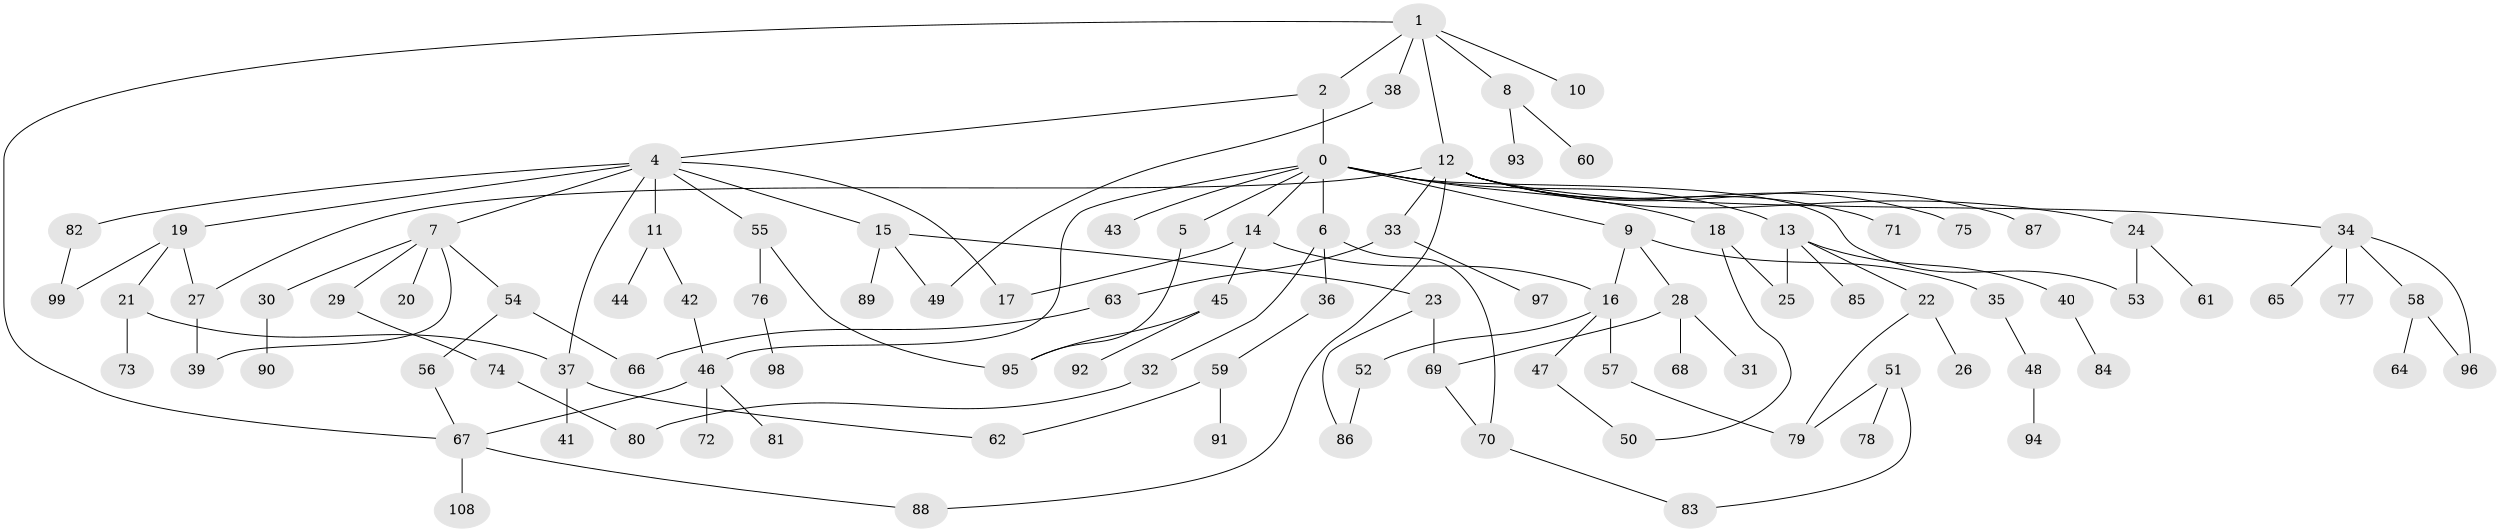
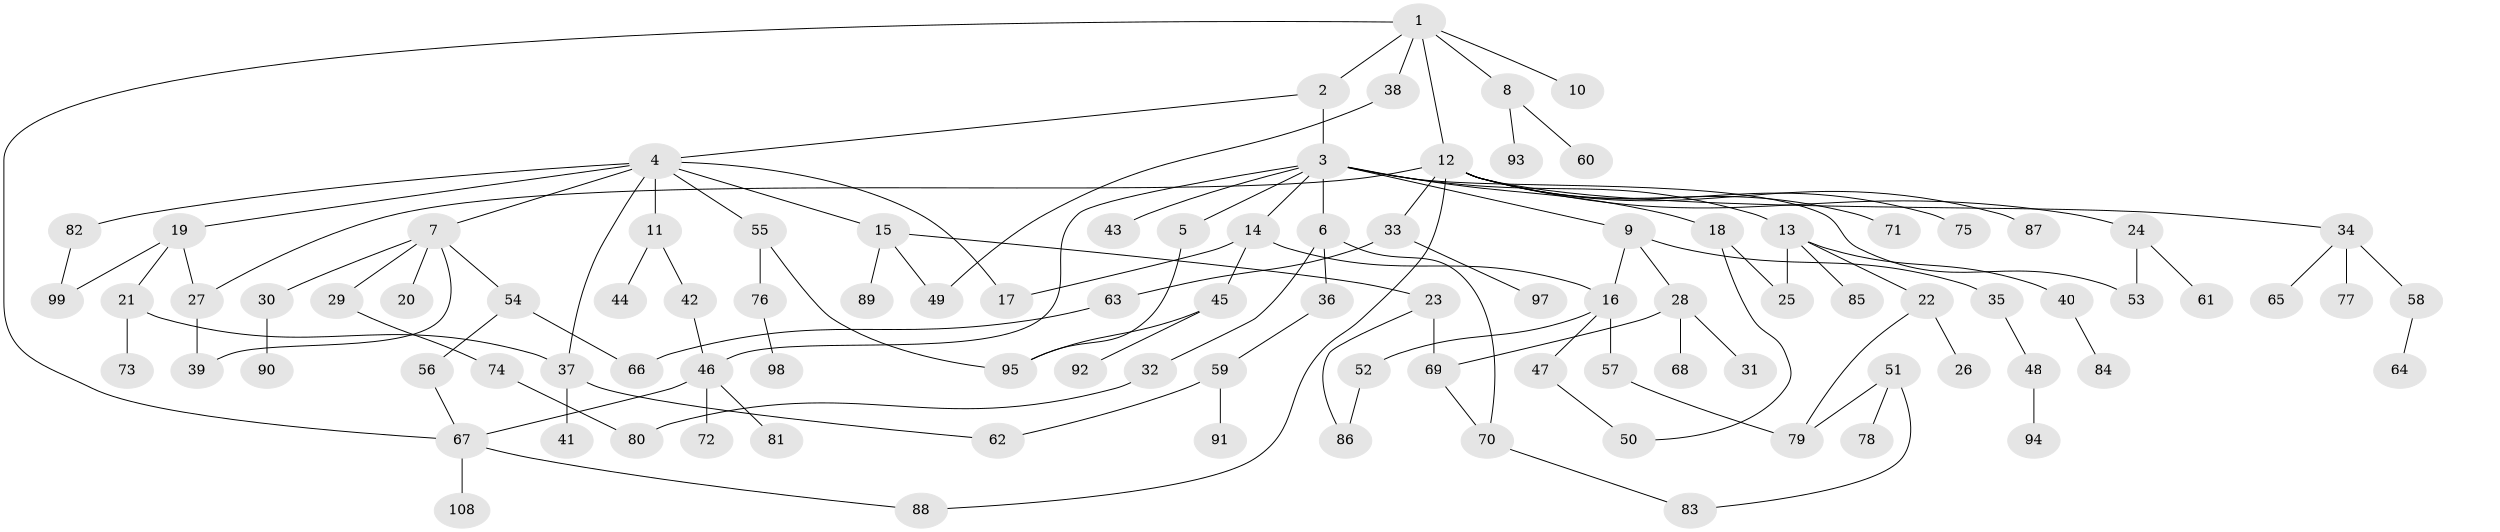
(1323, 161) -> (1323, 161)
(2470, 371) -> none
